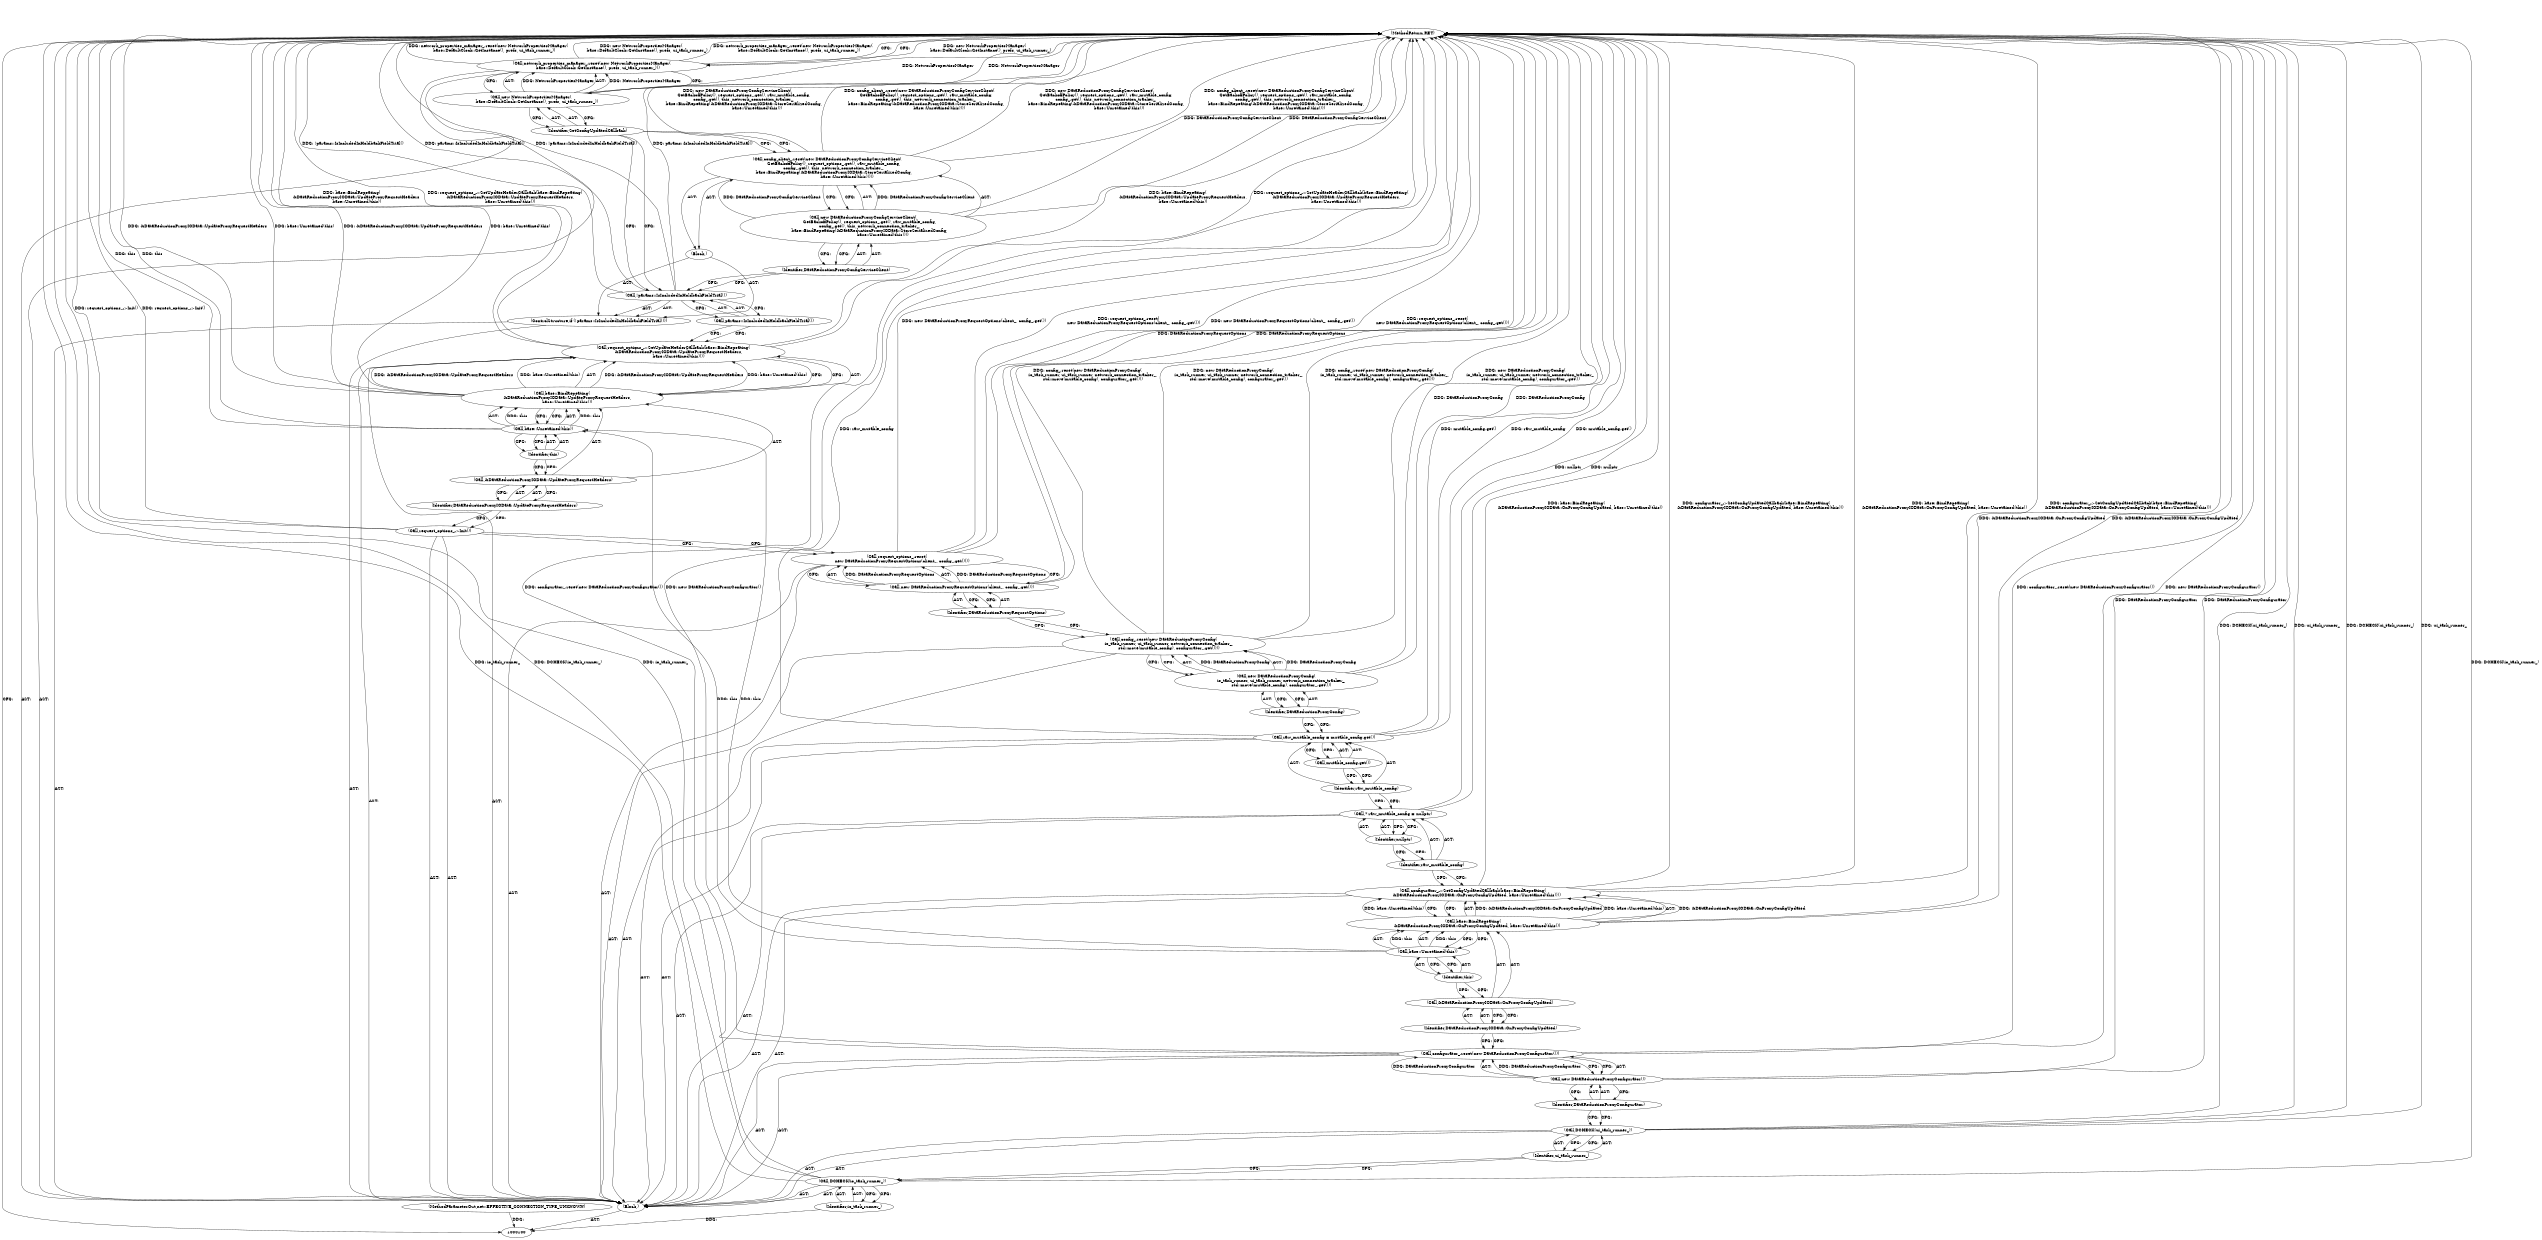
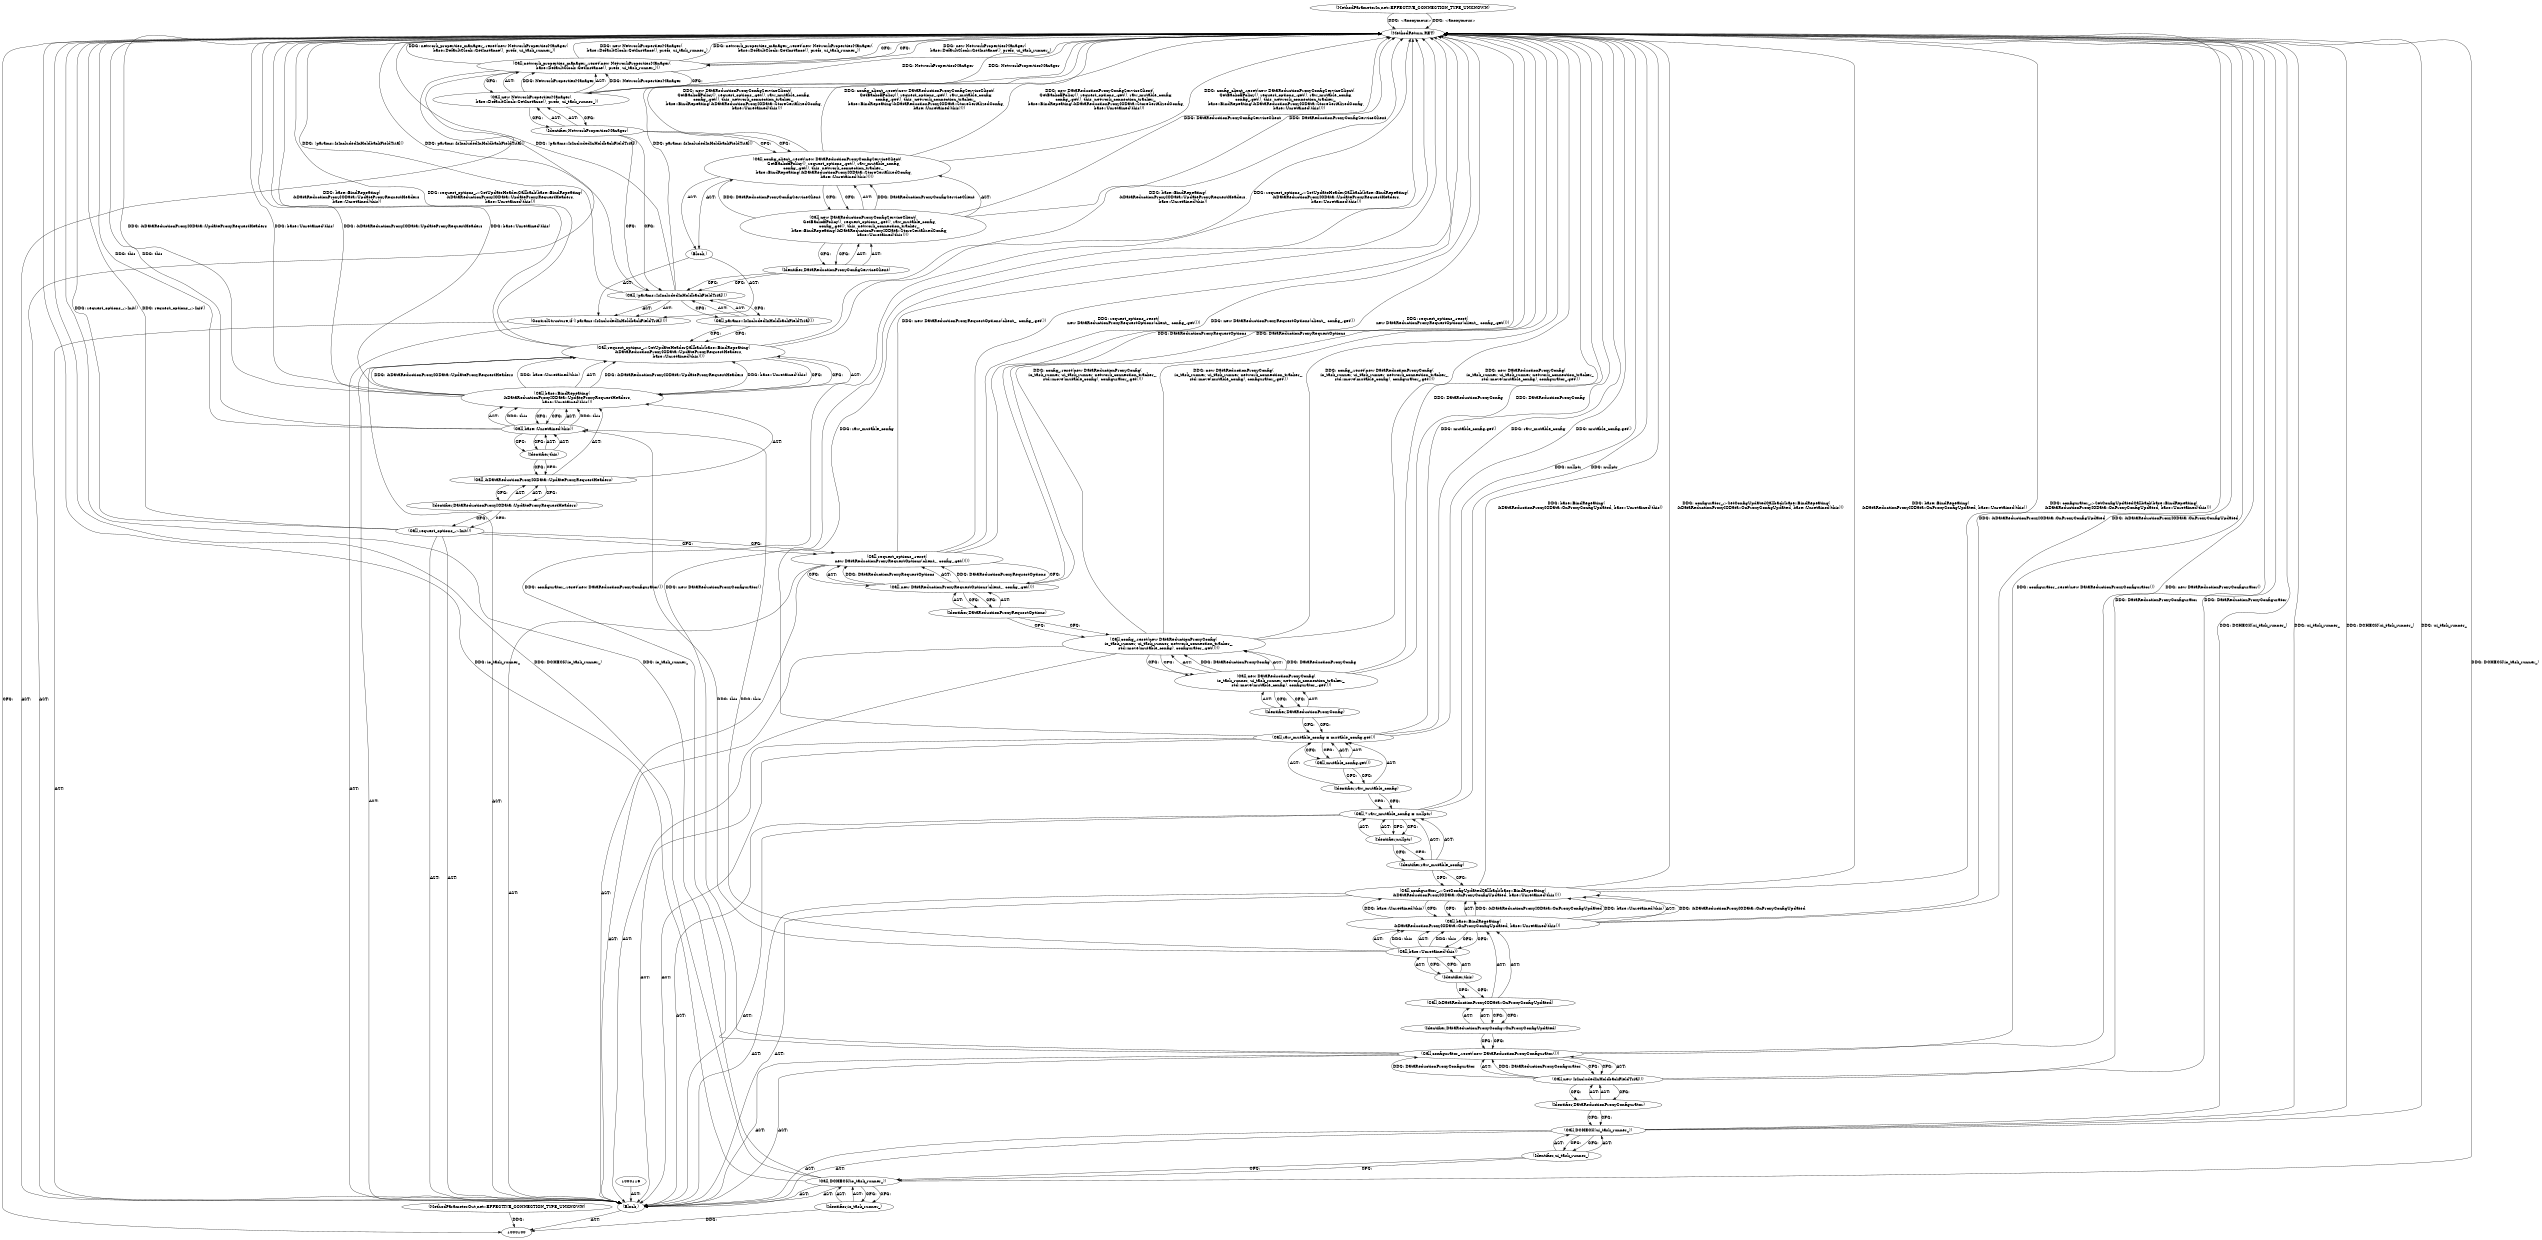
none -> (1413, 8)
(587, 131) -> (587, 131)
(1490, 1028) -> (1490, 1028)
(1598, 1079) -> (1598, 1079)
none -> (631, 1181)
